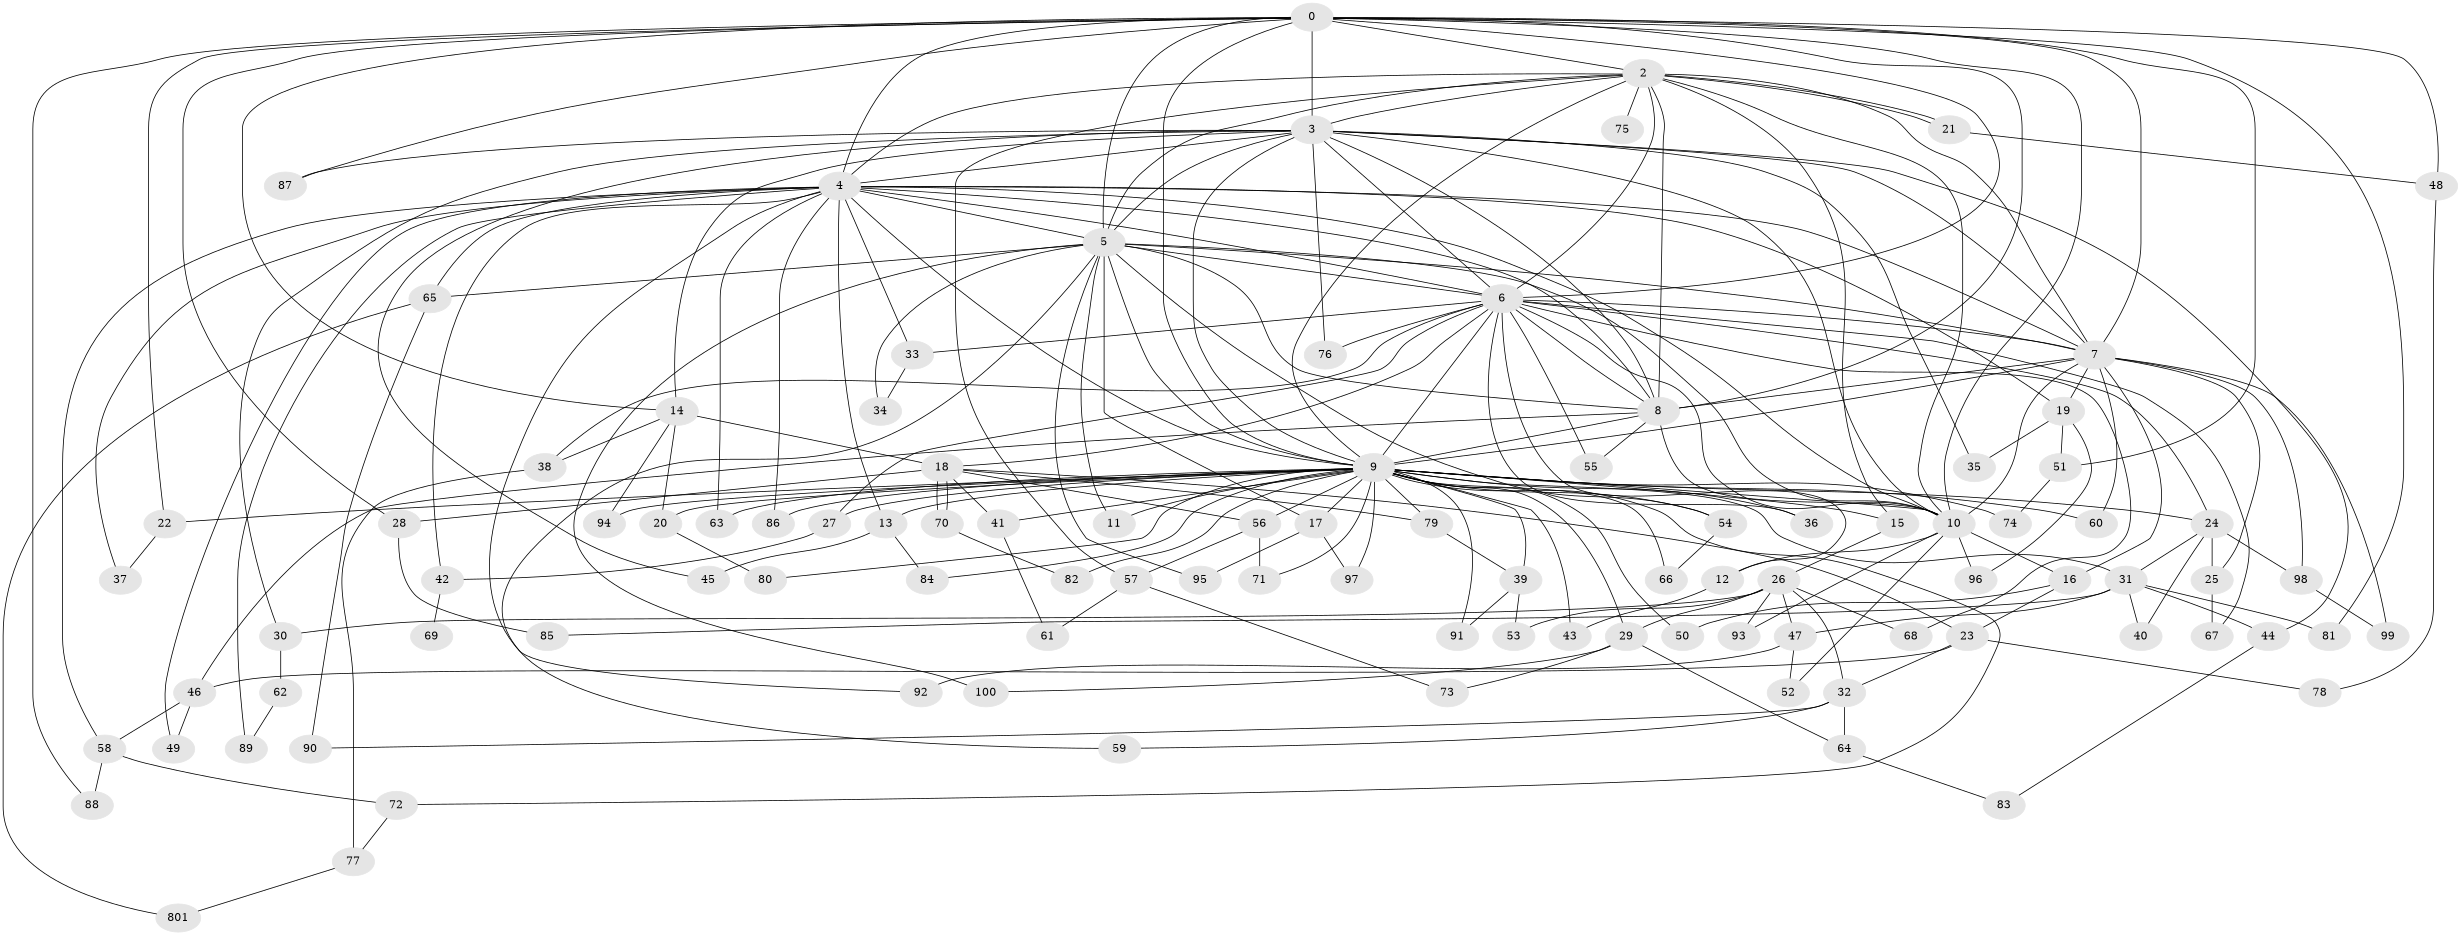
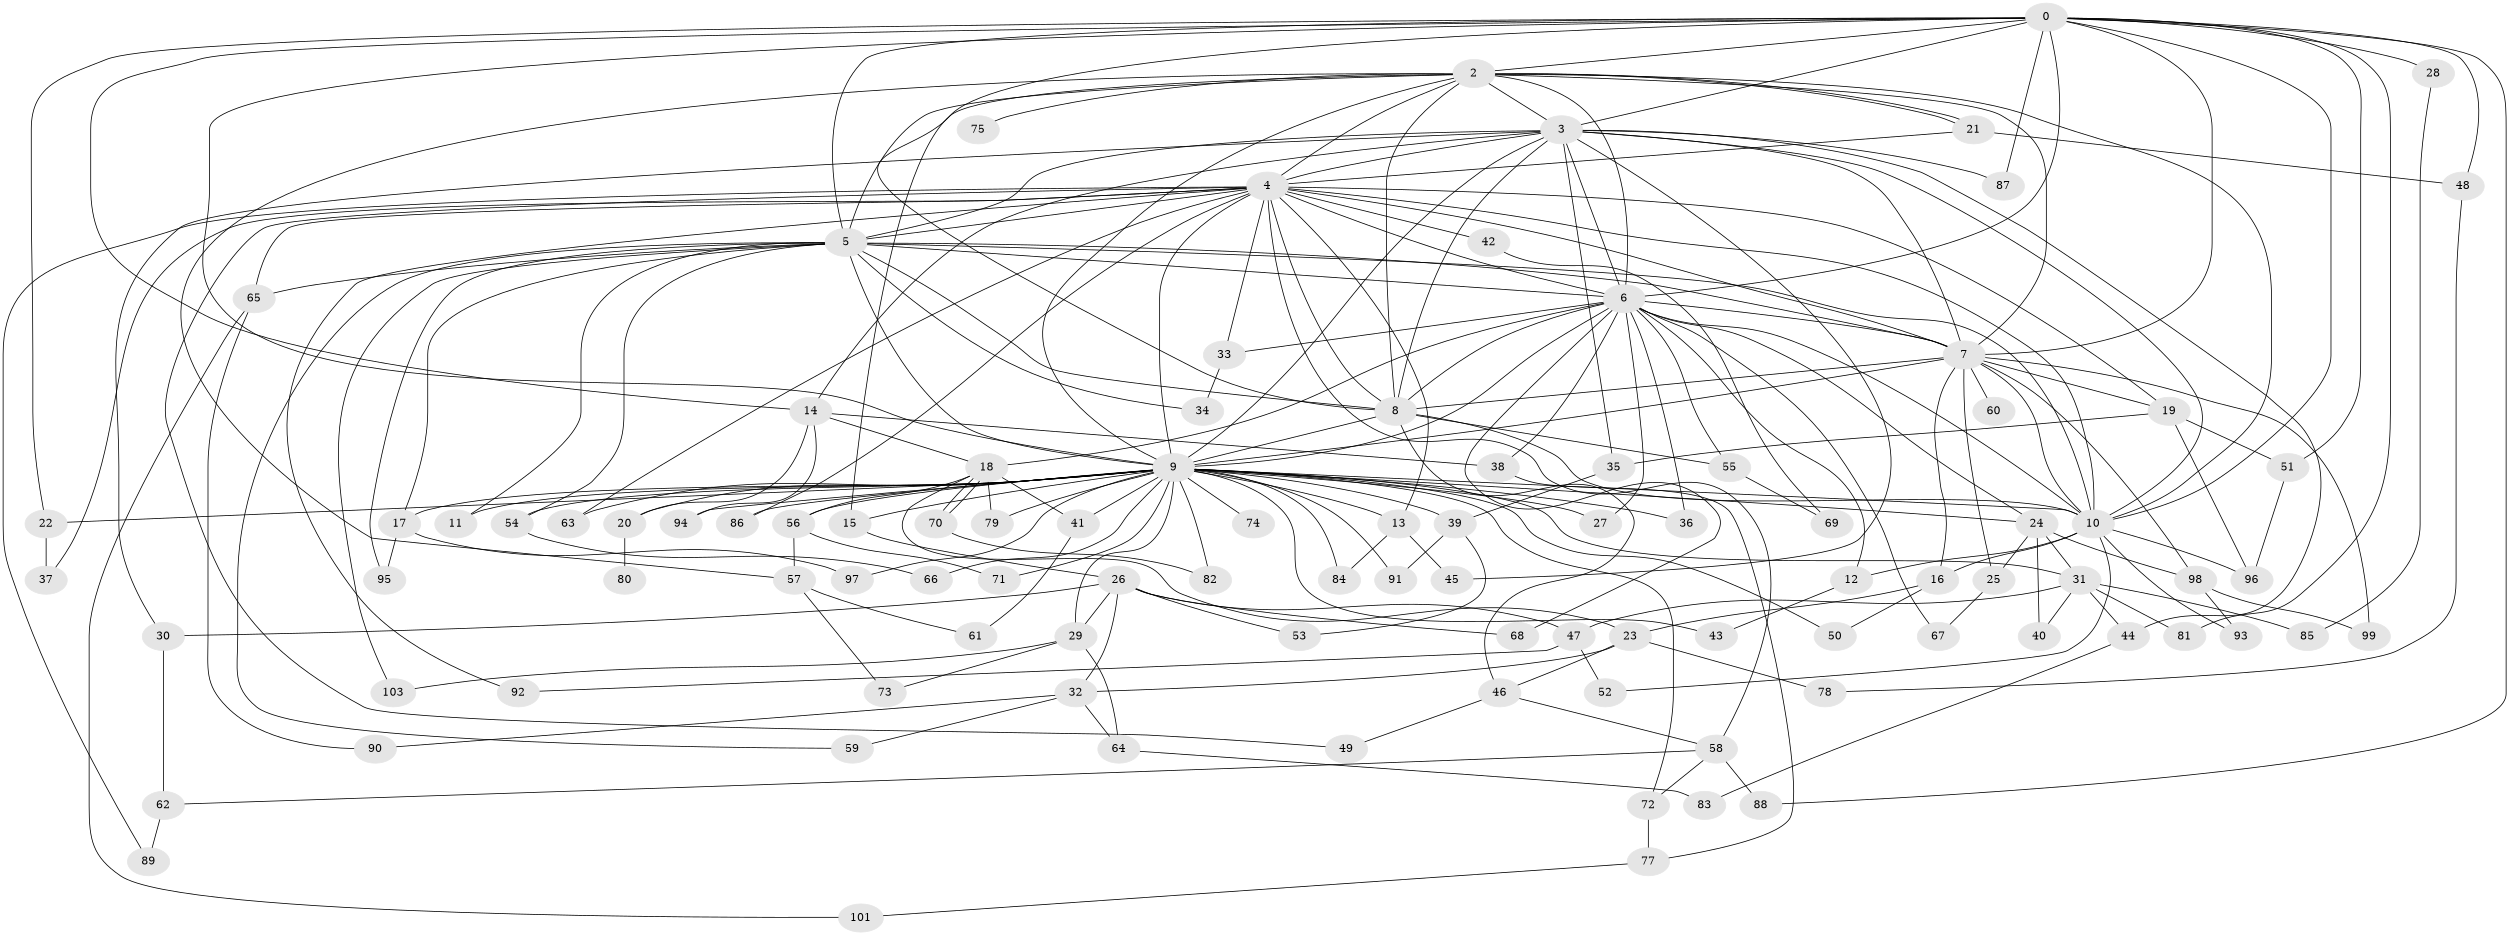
(1033, 30) -> (1621, 158)
(1325, 355) -> none
(759, 487) -> none
(1737, 488) -> none
none -> (1770, 490)
(2035, 496) -> (2270, 524)
(1064, 548) -> none
(1478, 553) -> (1534, 496)
(632, 569) -> none
(1761, 606) -> (2214, 603)
(986, 693) -> (393, 693)
none -> (940, 779)
(178, 918) -> (861, 918)
